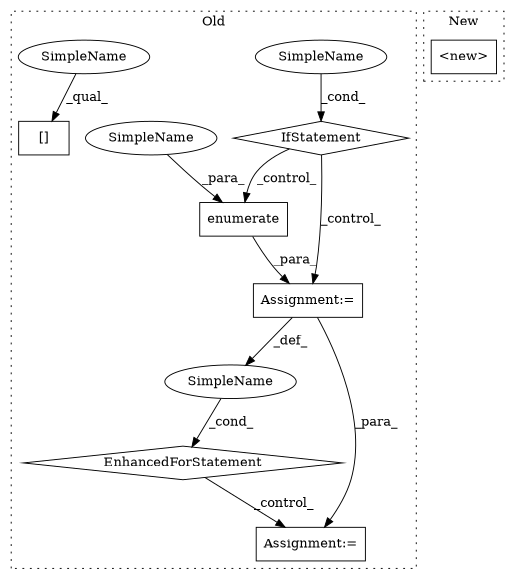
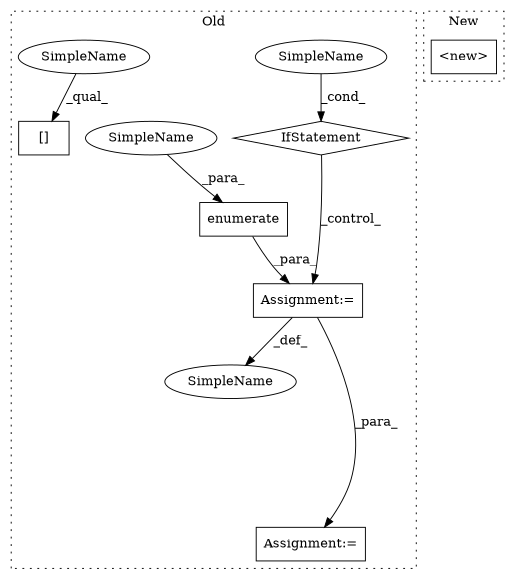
(262, 166) -> none
(183, 463) -> none
